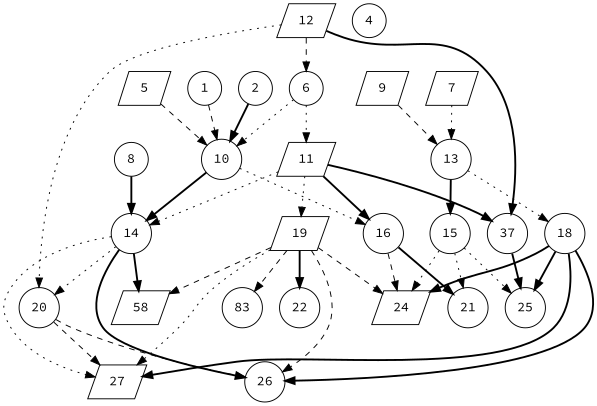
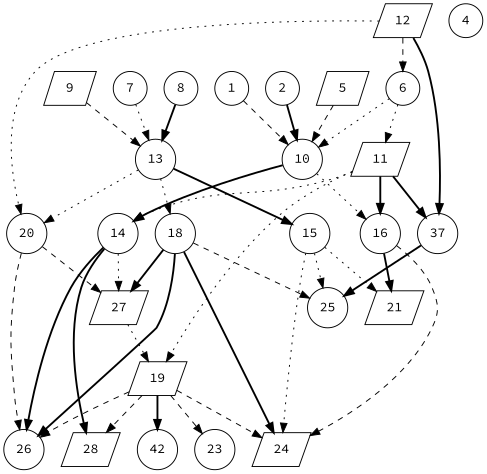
(452, 88) -> (130, 88)
(131, 190) -> (170, 118)
(547, 267) -> (247, 269)
(89, 268) -> (95, 194)
(202, 299) -> (136, 339)
(141, 308) -> (91, 450)
(242, 308) -> (215, 450)
(300, 308) -> (157, 450)
(468, 308) -> (394, 308)
